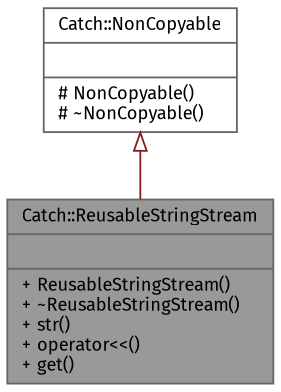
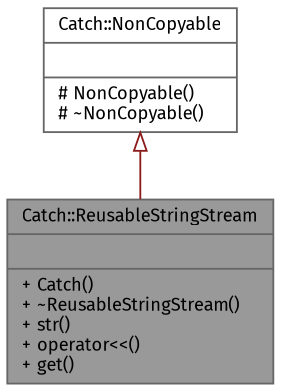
(127, 285) -> (58, 285)
